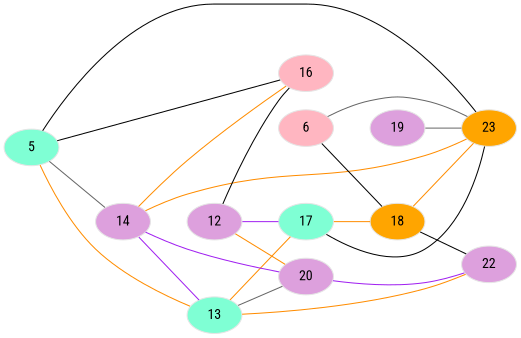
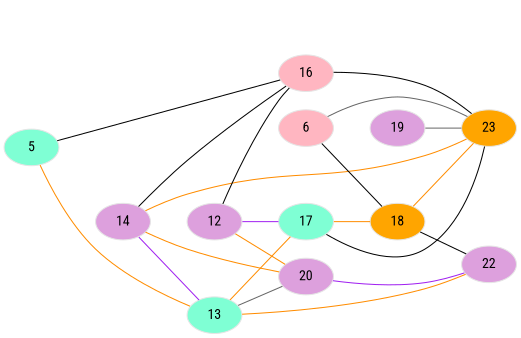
(253, 4) -> (407, 80)
(209, 143) -> (209, 143)
(77, 184) -> none
(211, 256) -> (211, 256)
